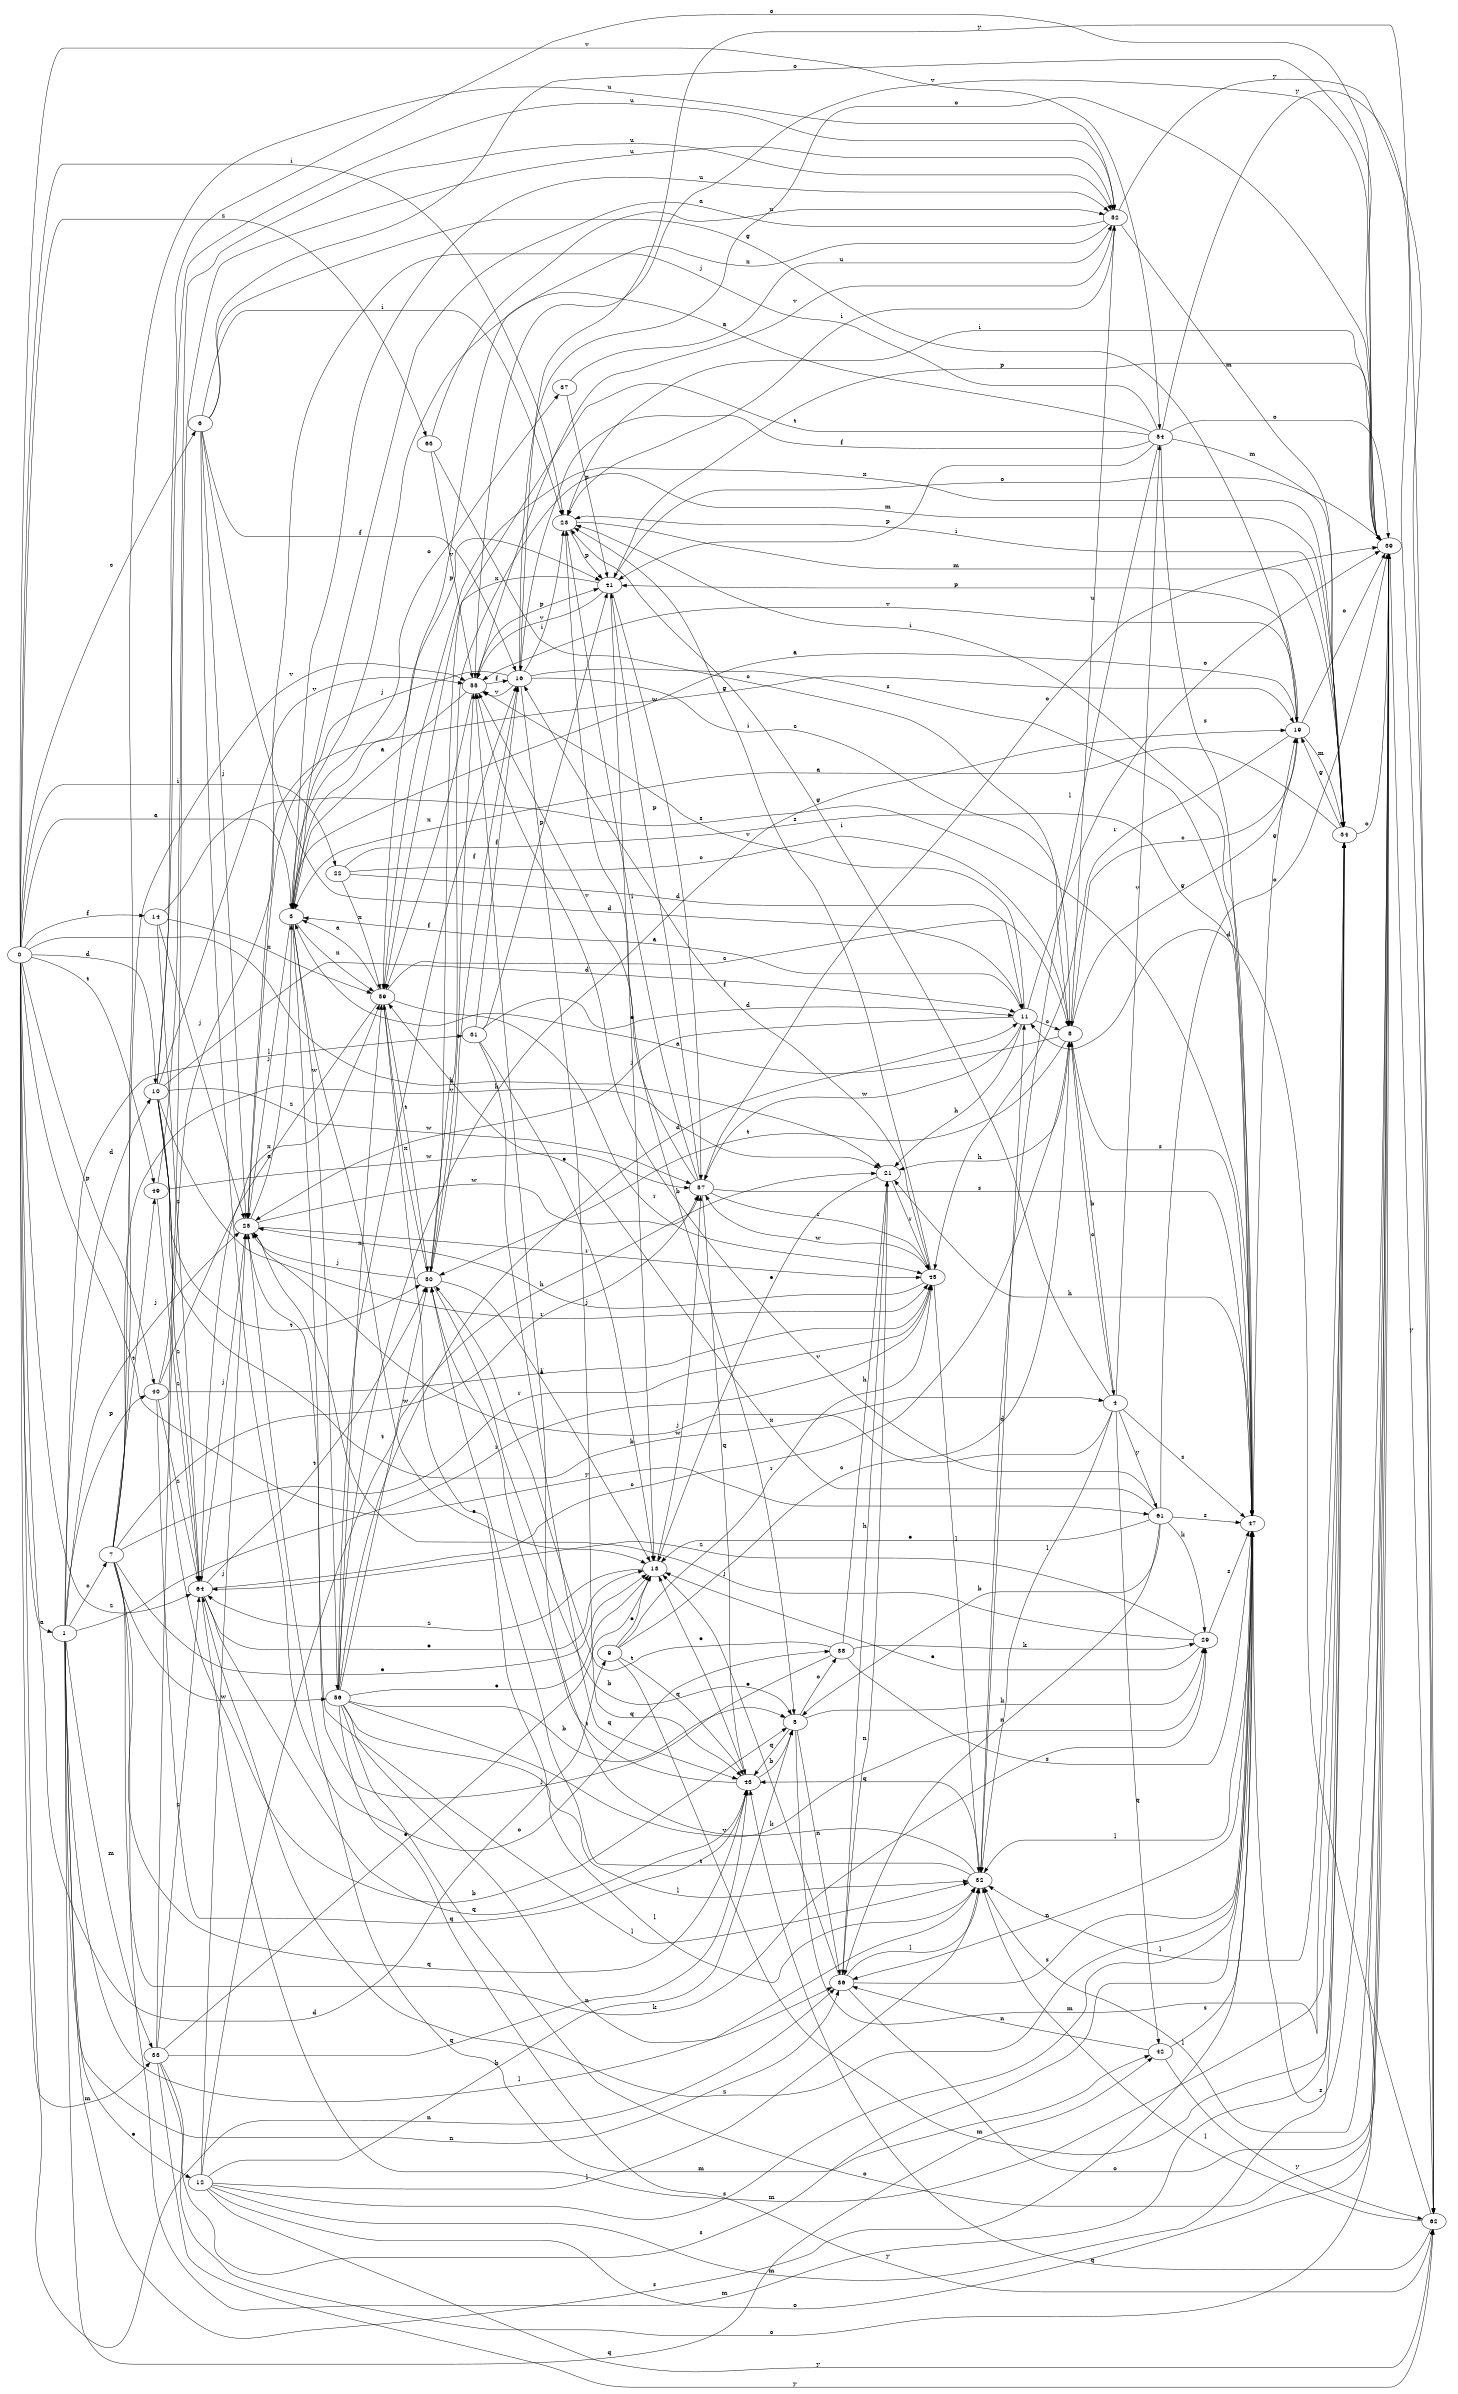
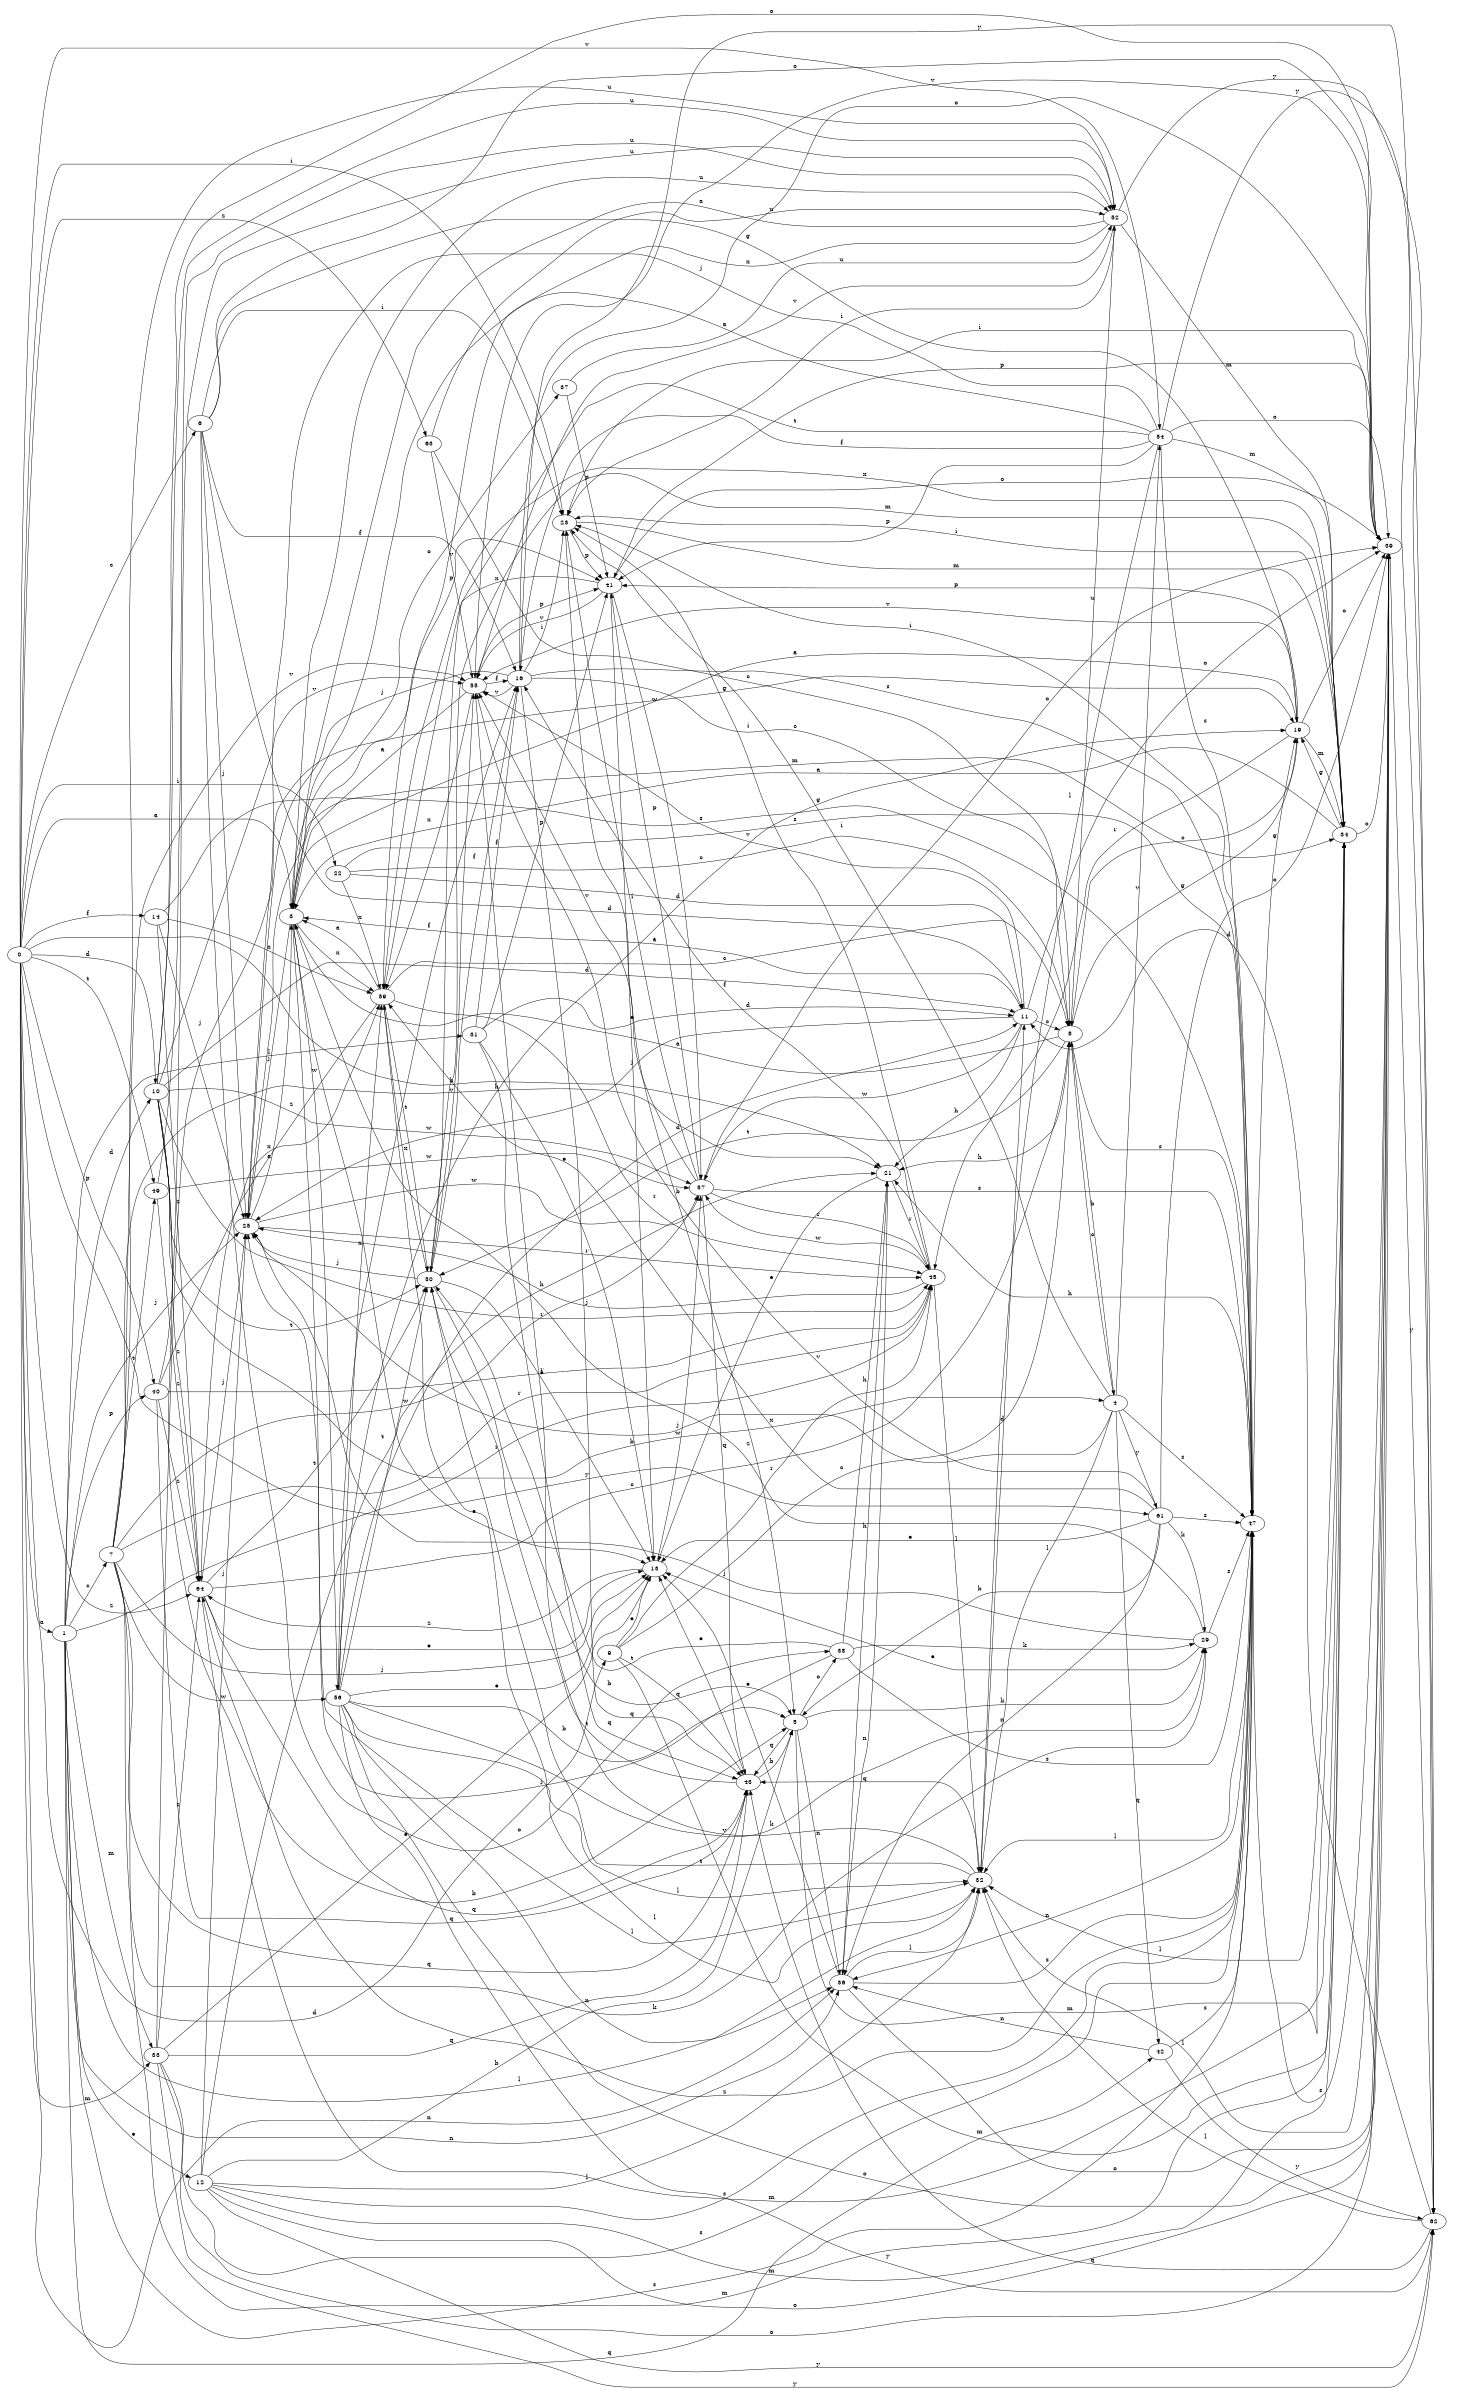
(712, 1553) -> (669, 1408)
(383, 1670) -> (383, 1670)
(423, 2018) -> (591, 777)
